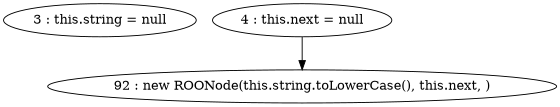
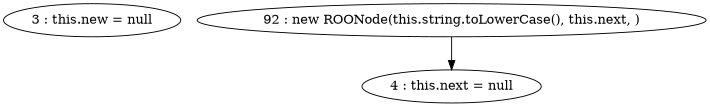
(100, 20) -> (92, 20)
(302, 49) -> (452, 49)
